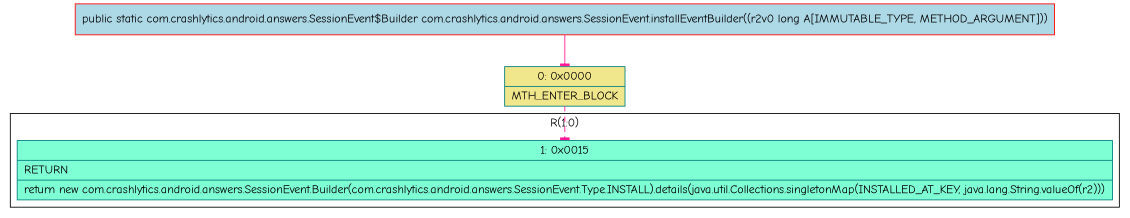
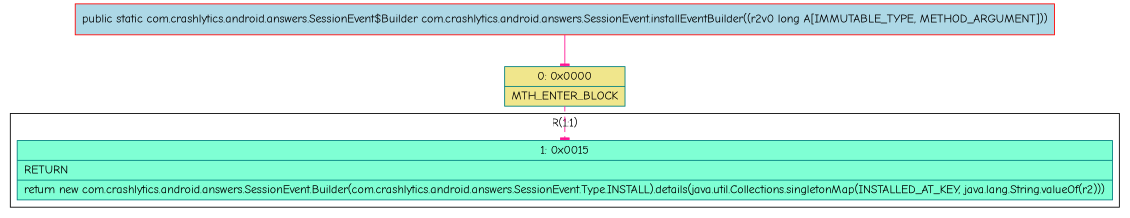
(565, 123) -> (565, 123)
